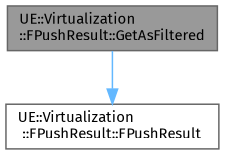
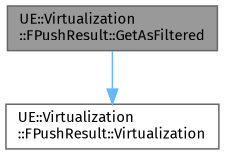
(112, 127) -> (112, 127)
